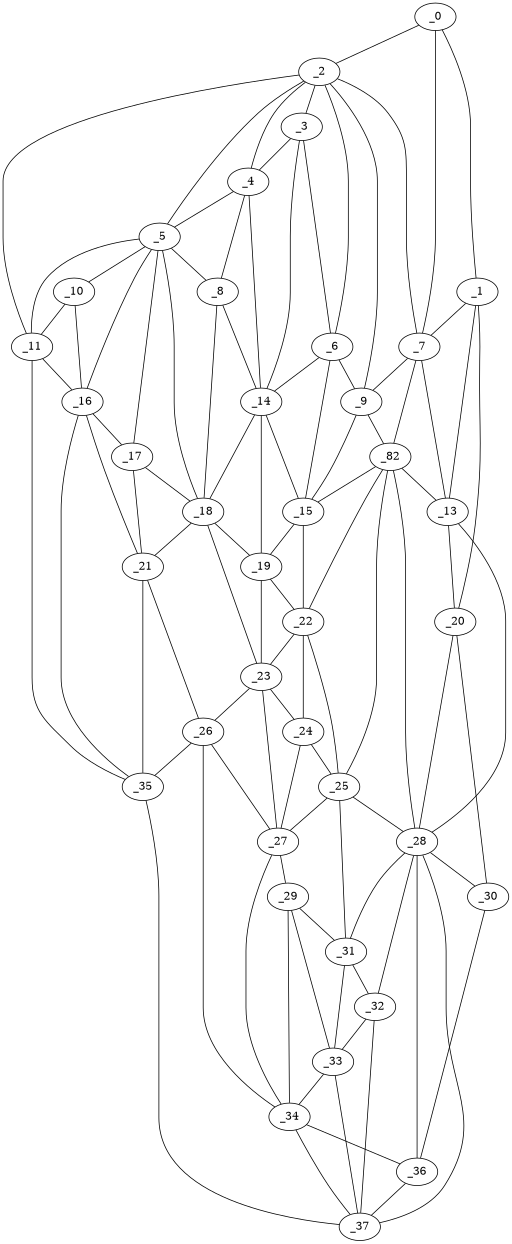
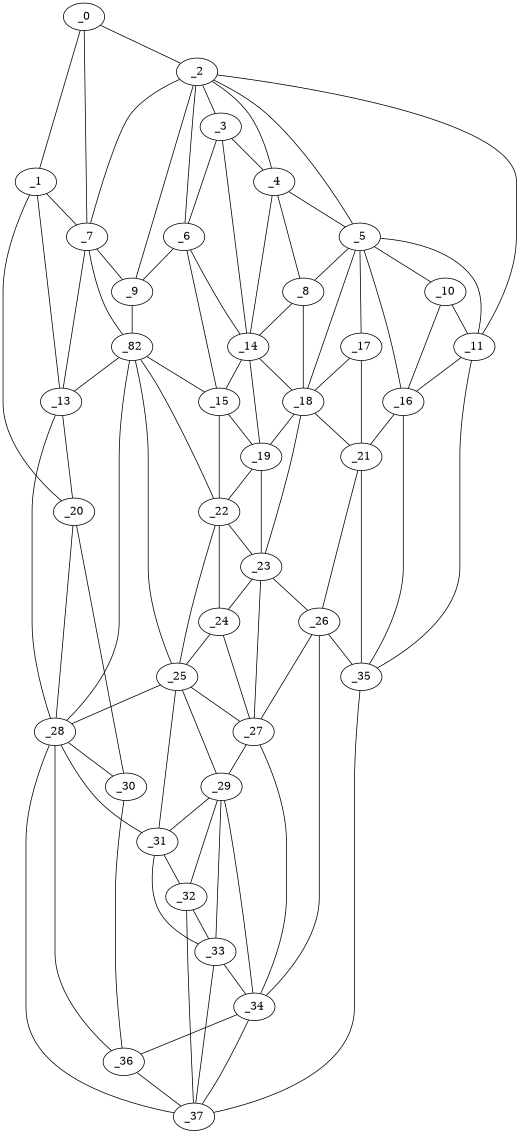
(107, 429) -> none
(336, 458) -> none
none -> (199, 732)
(396, 924) -> (204, 842)
